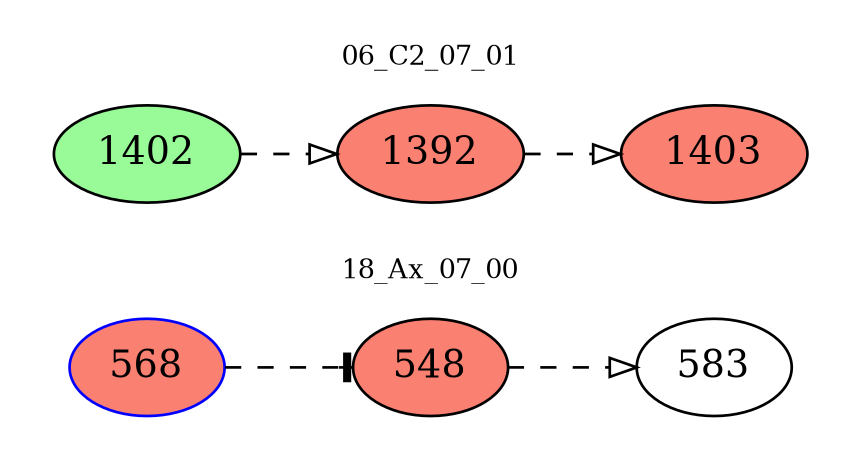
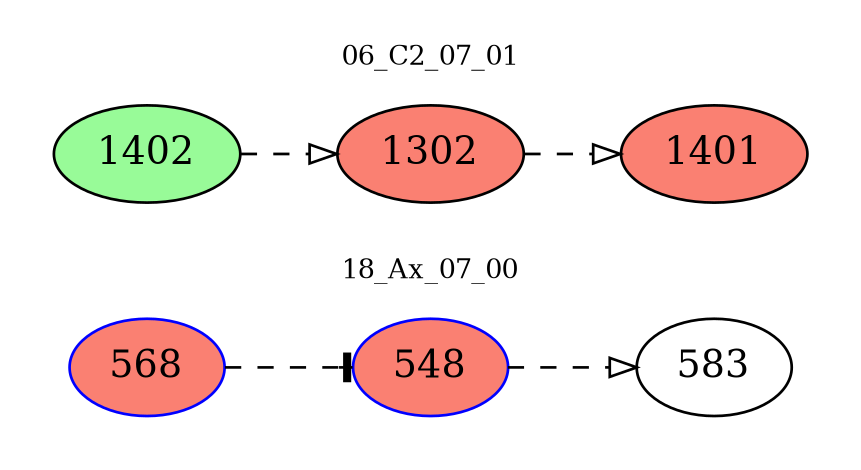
(431, 154) -> (431, 154)
(714, 154) -> (714, 154)
(431, 367) -> (431, 367)
